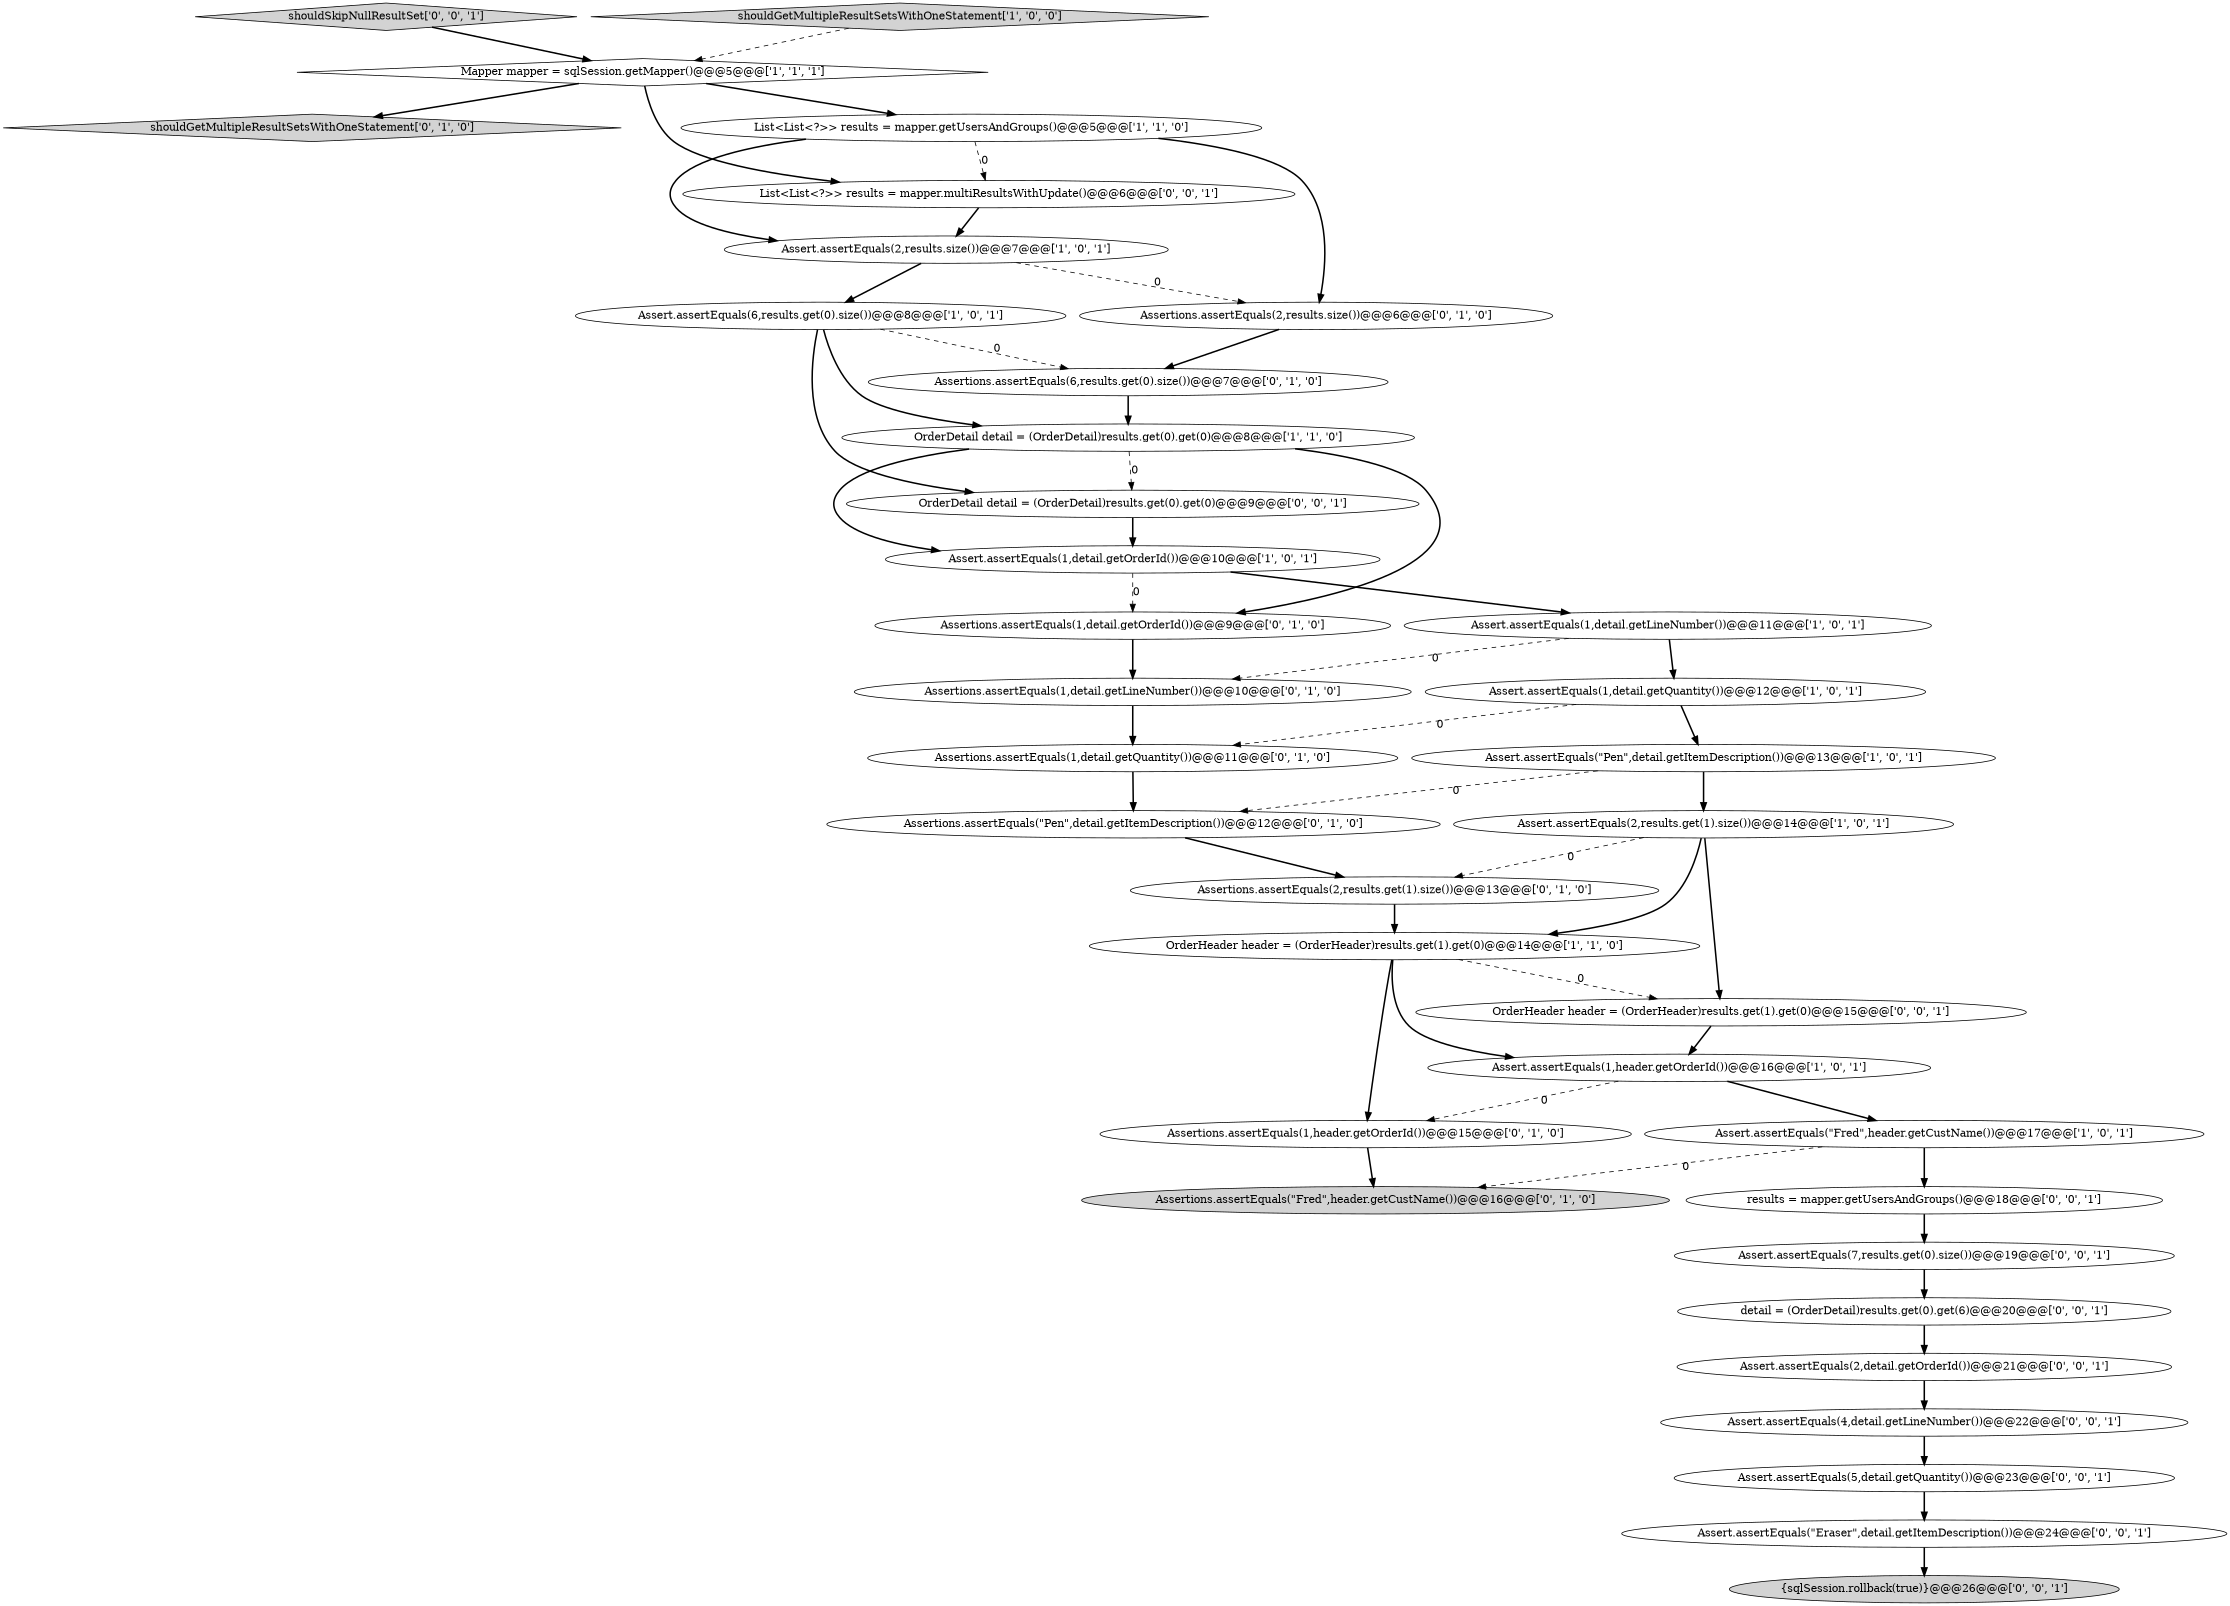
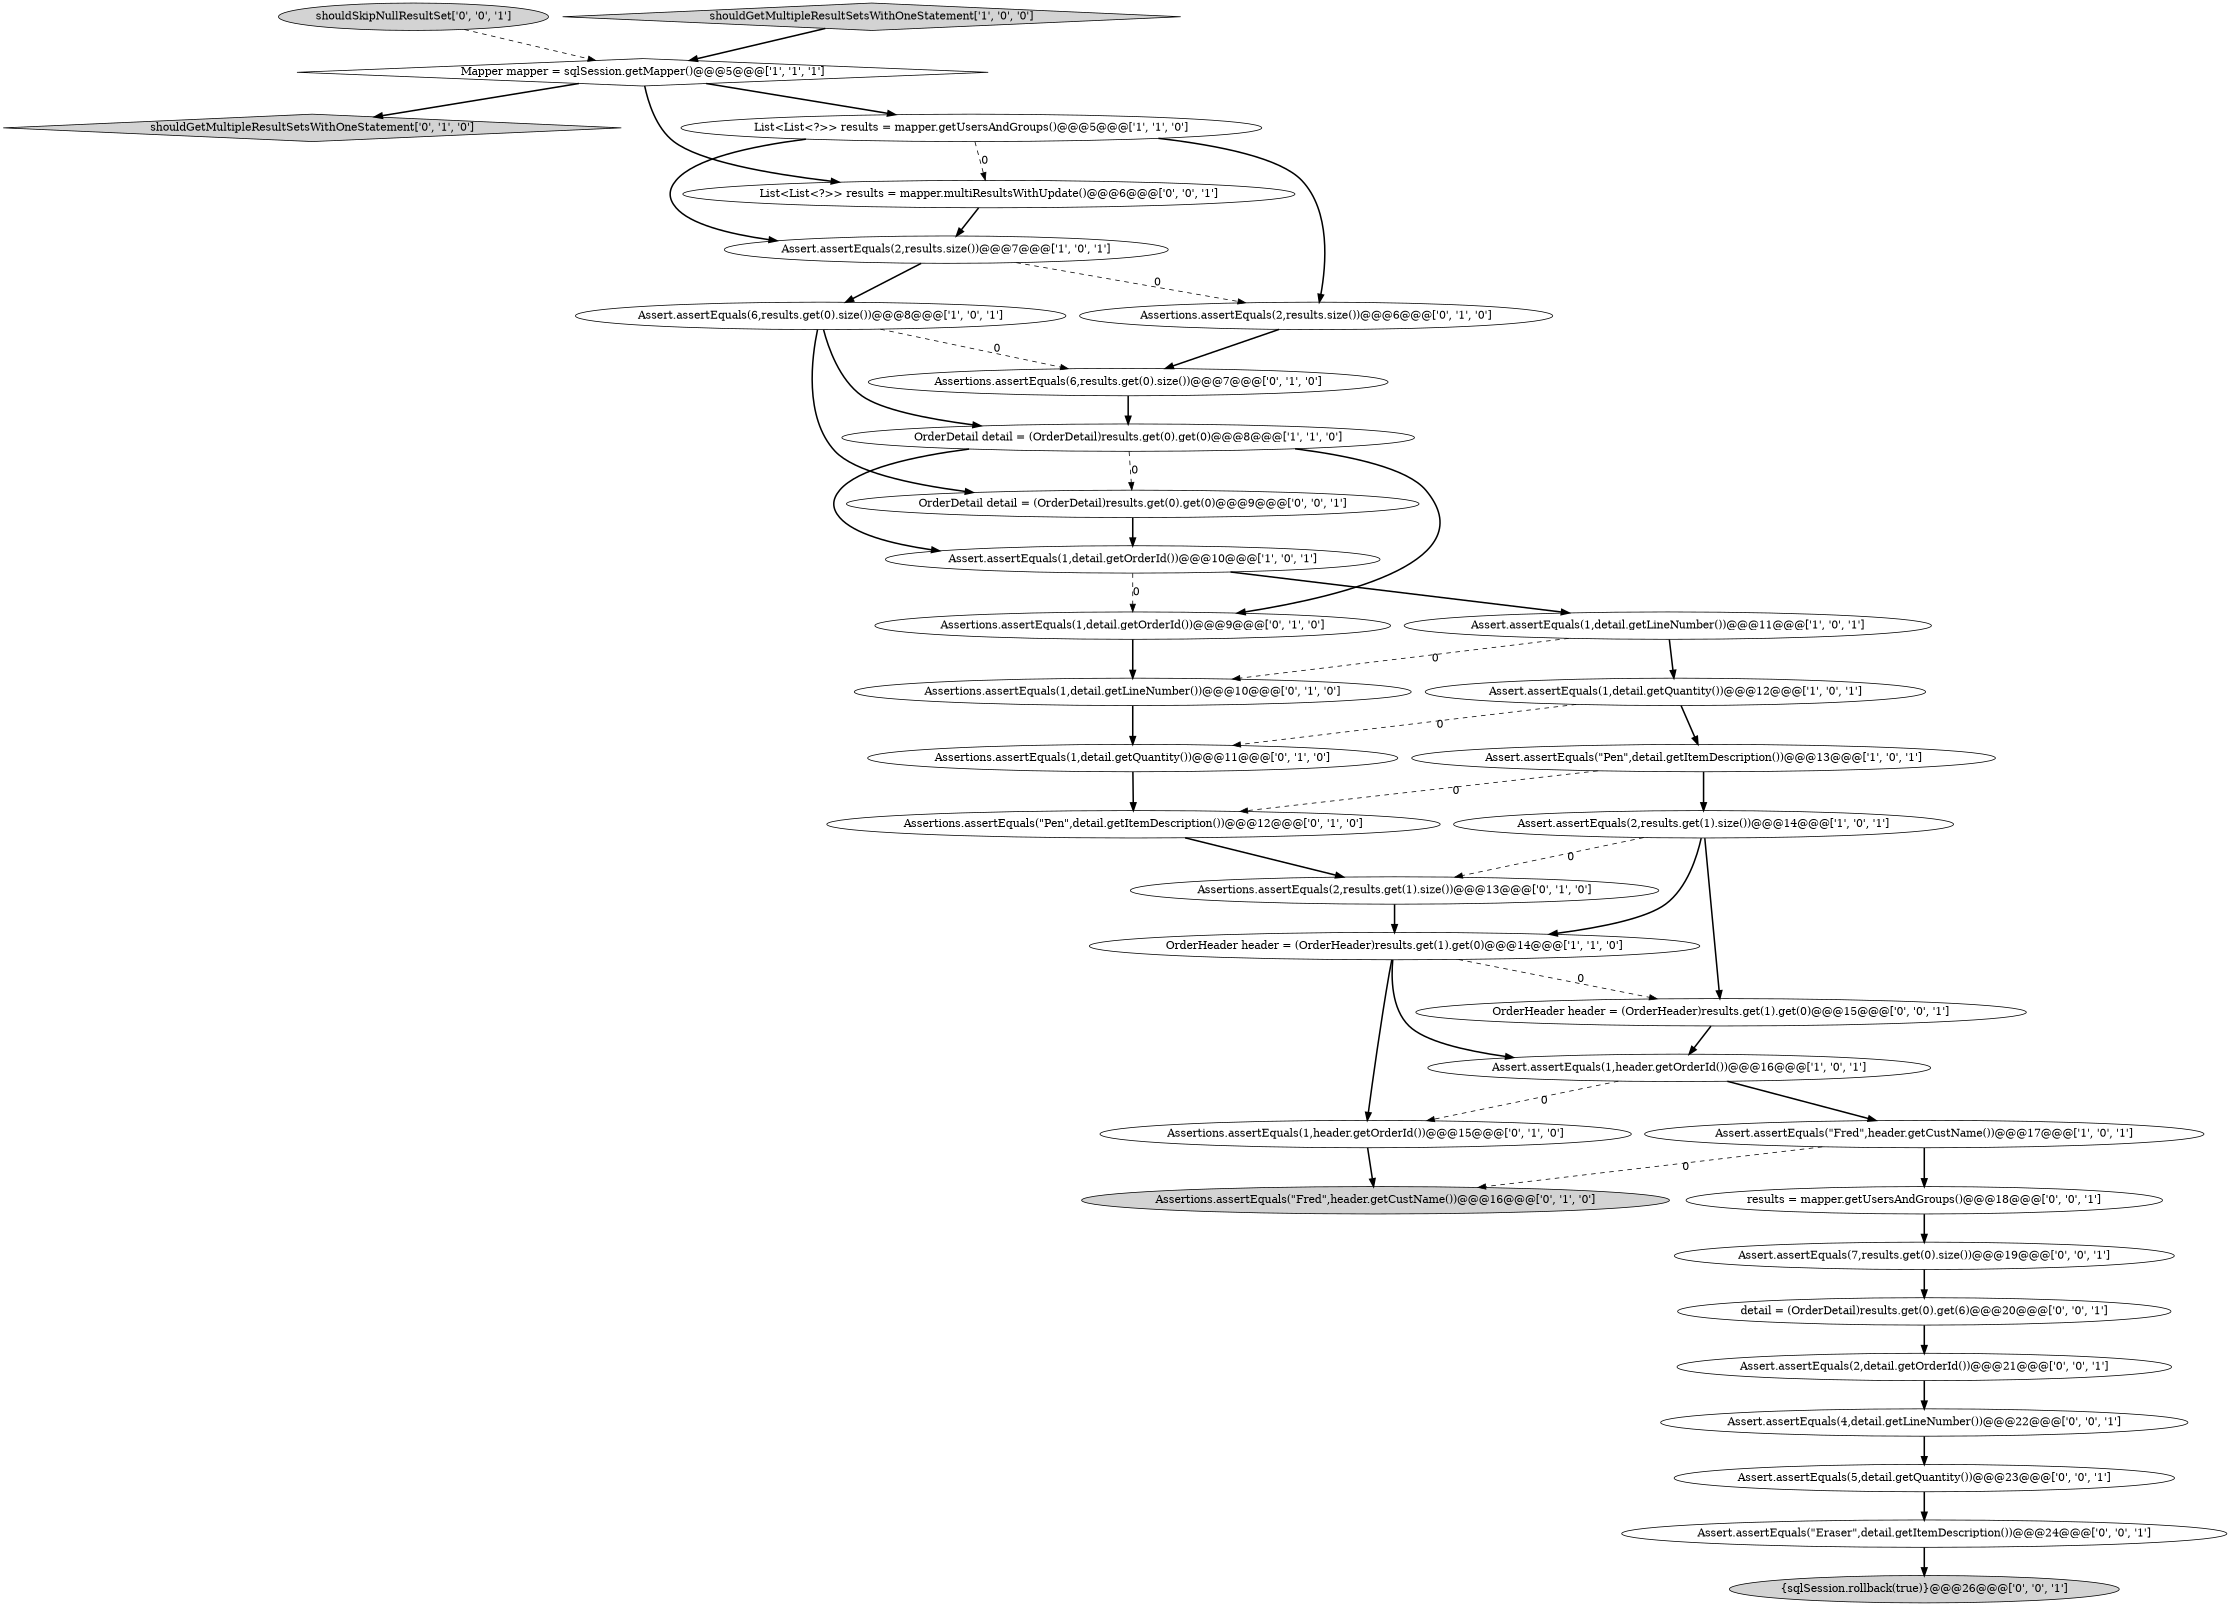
(386, 17) -> (413, 17)
(508, 43) -> (526, 44)
(775, 44) -> (761, 44)
